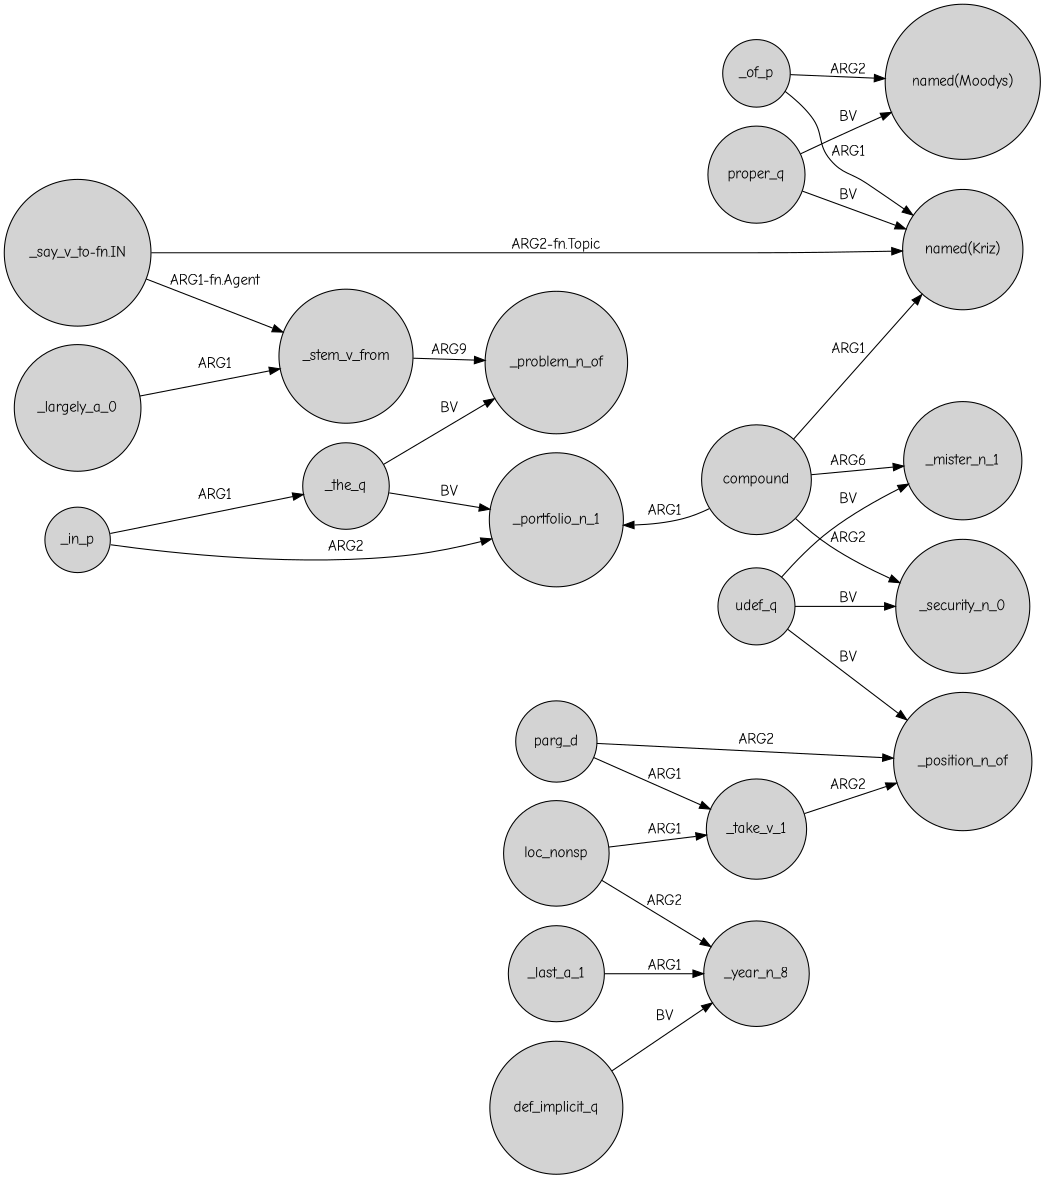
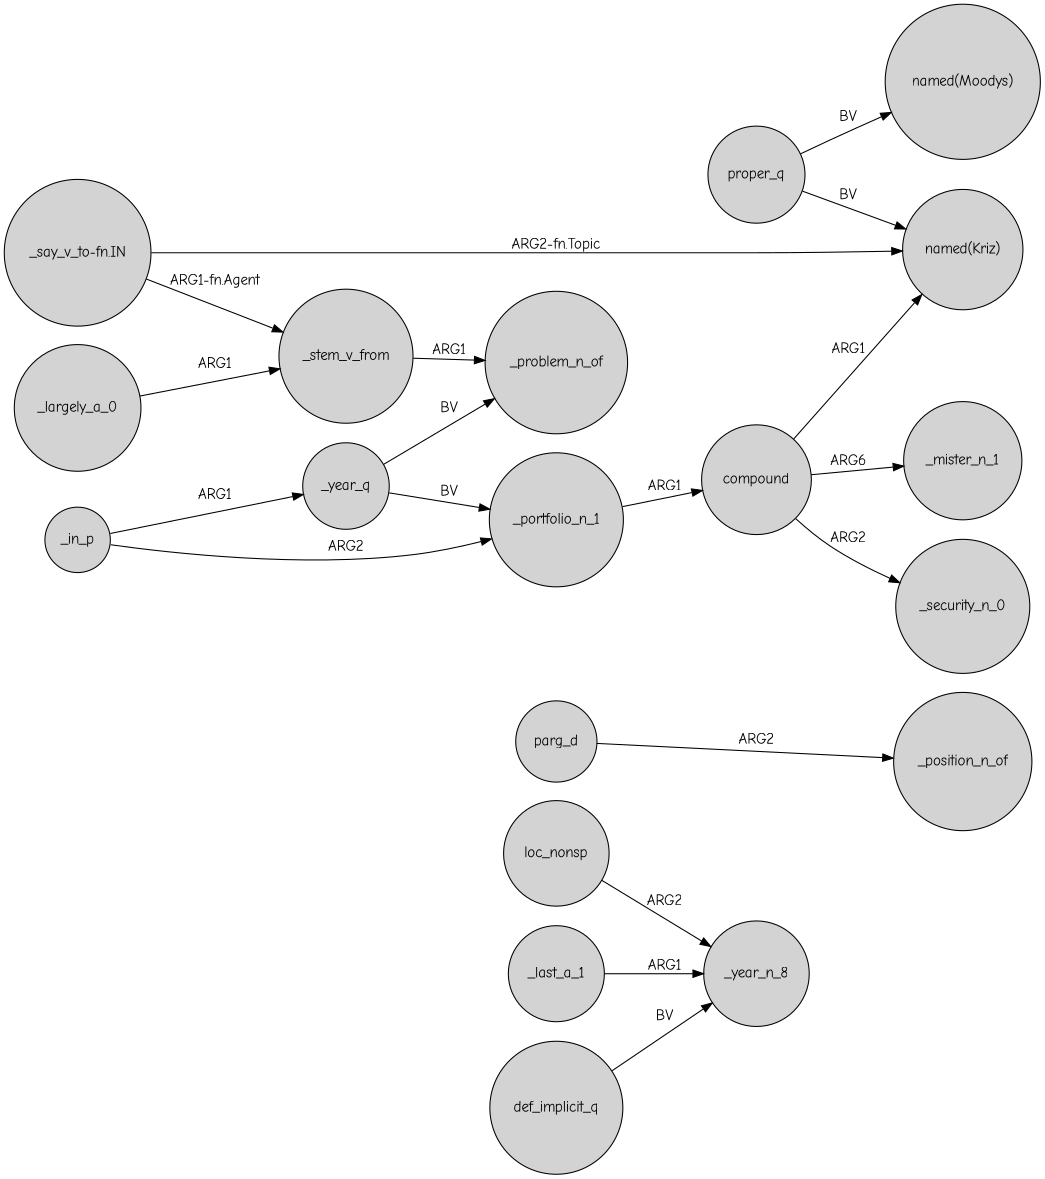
(756, 73) -> none
(449, 350) -> (449, 350)
(346, 486) -> (346, 486)
(673, 521) -> (657, 500)
(756, 606) -> none
(756, 829) -> none
